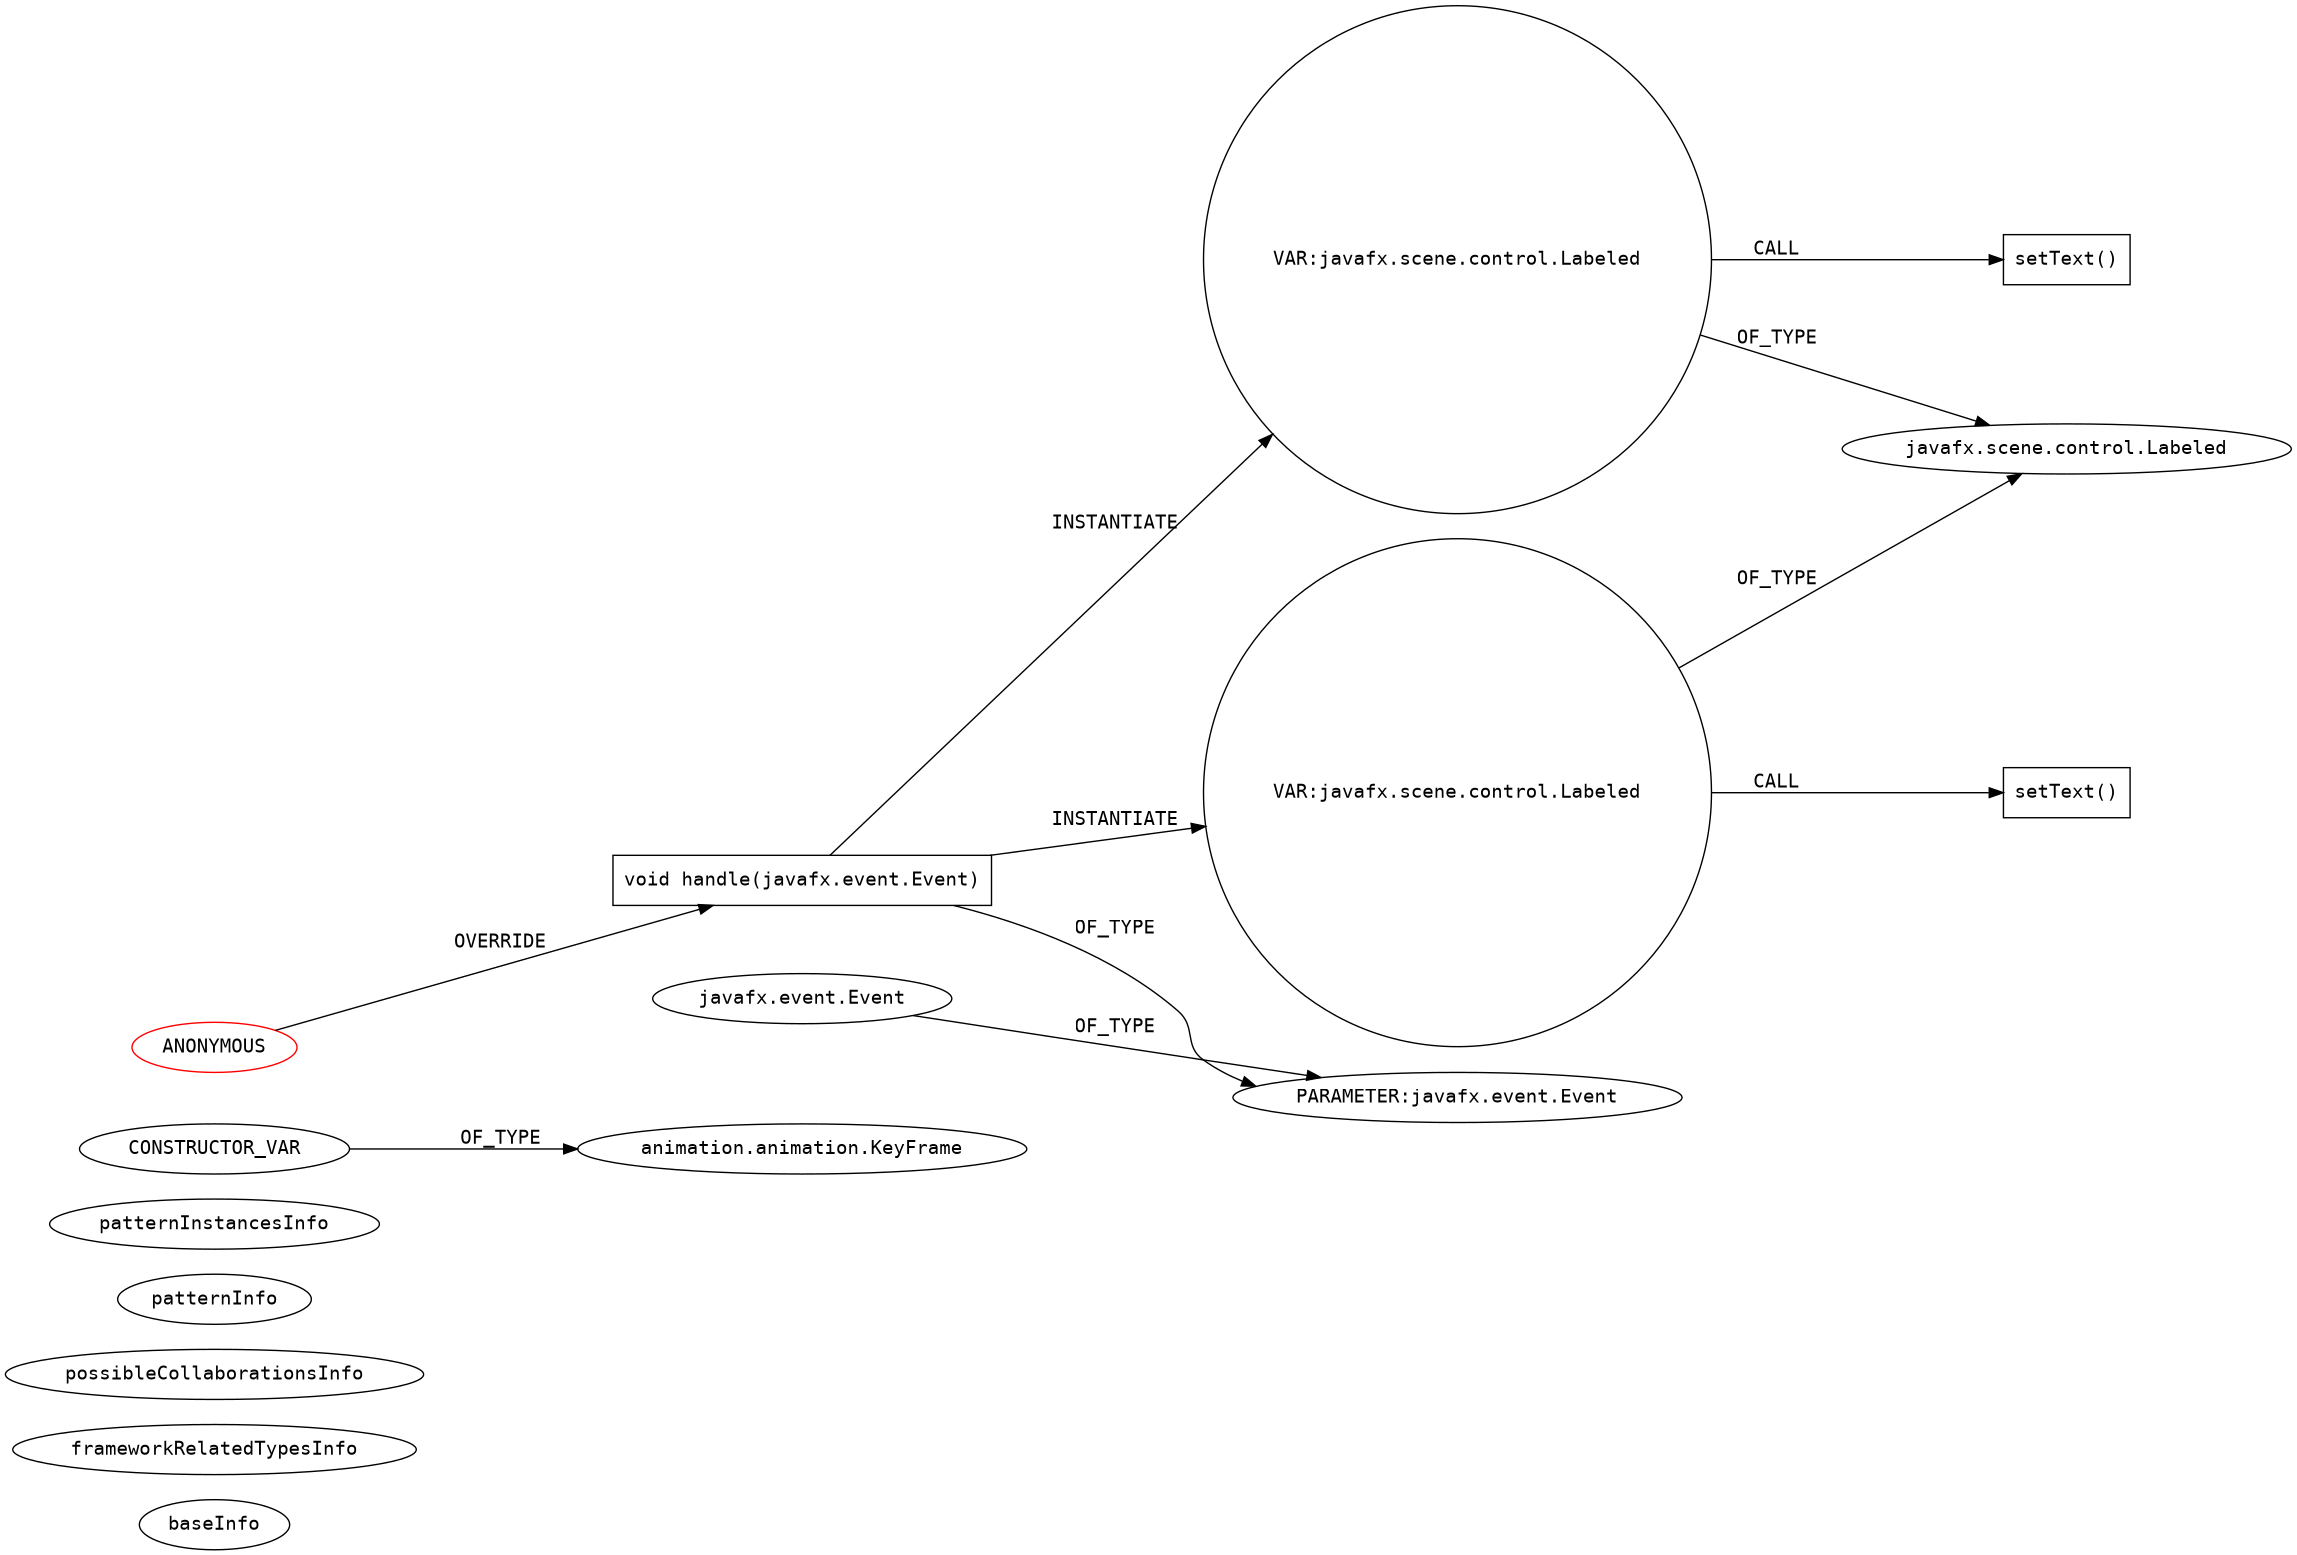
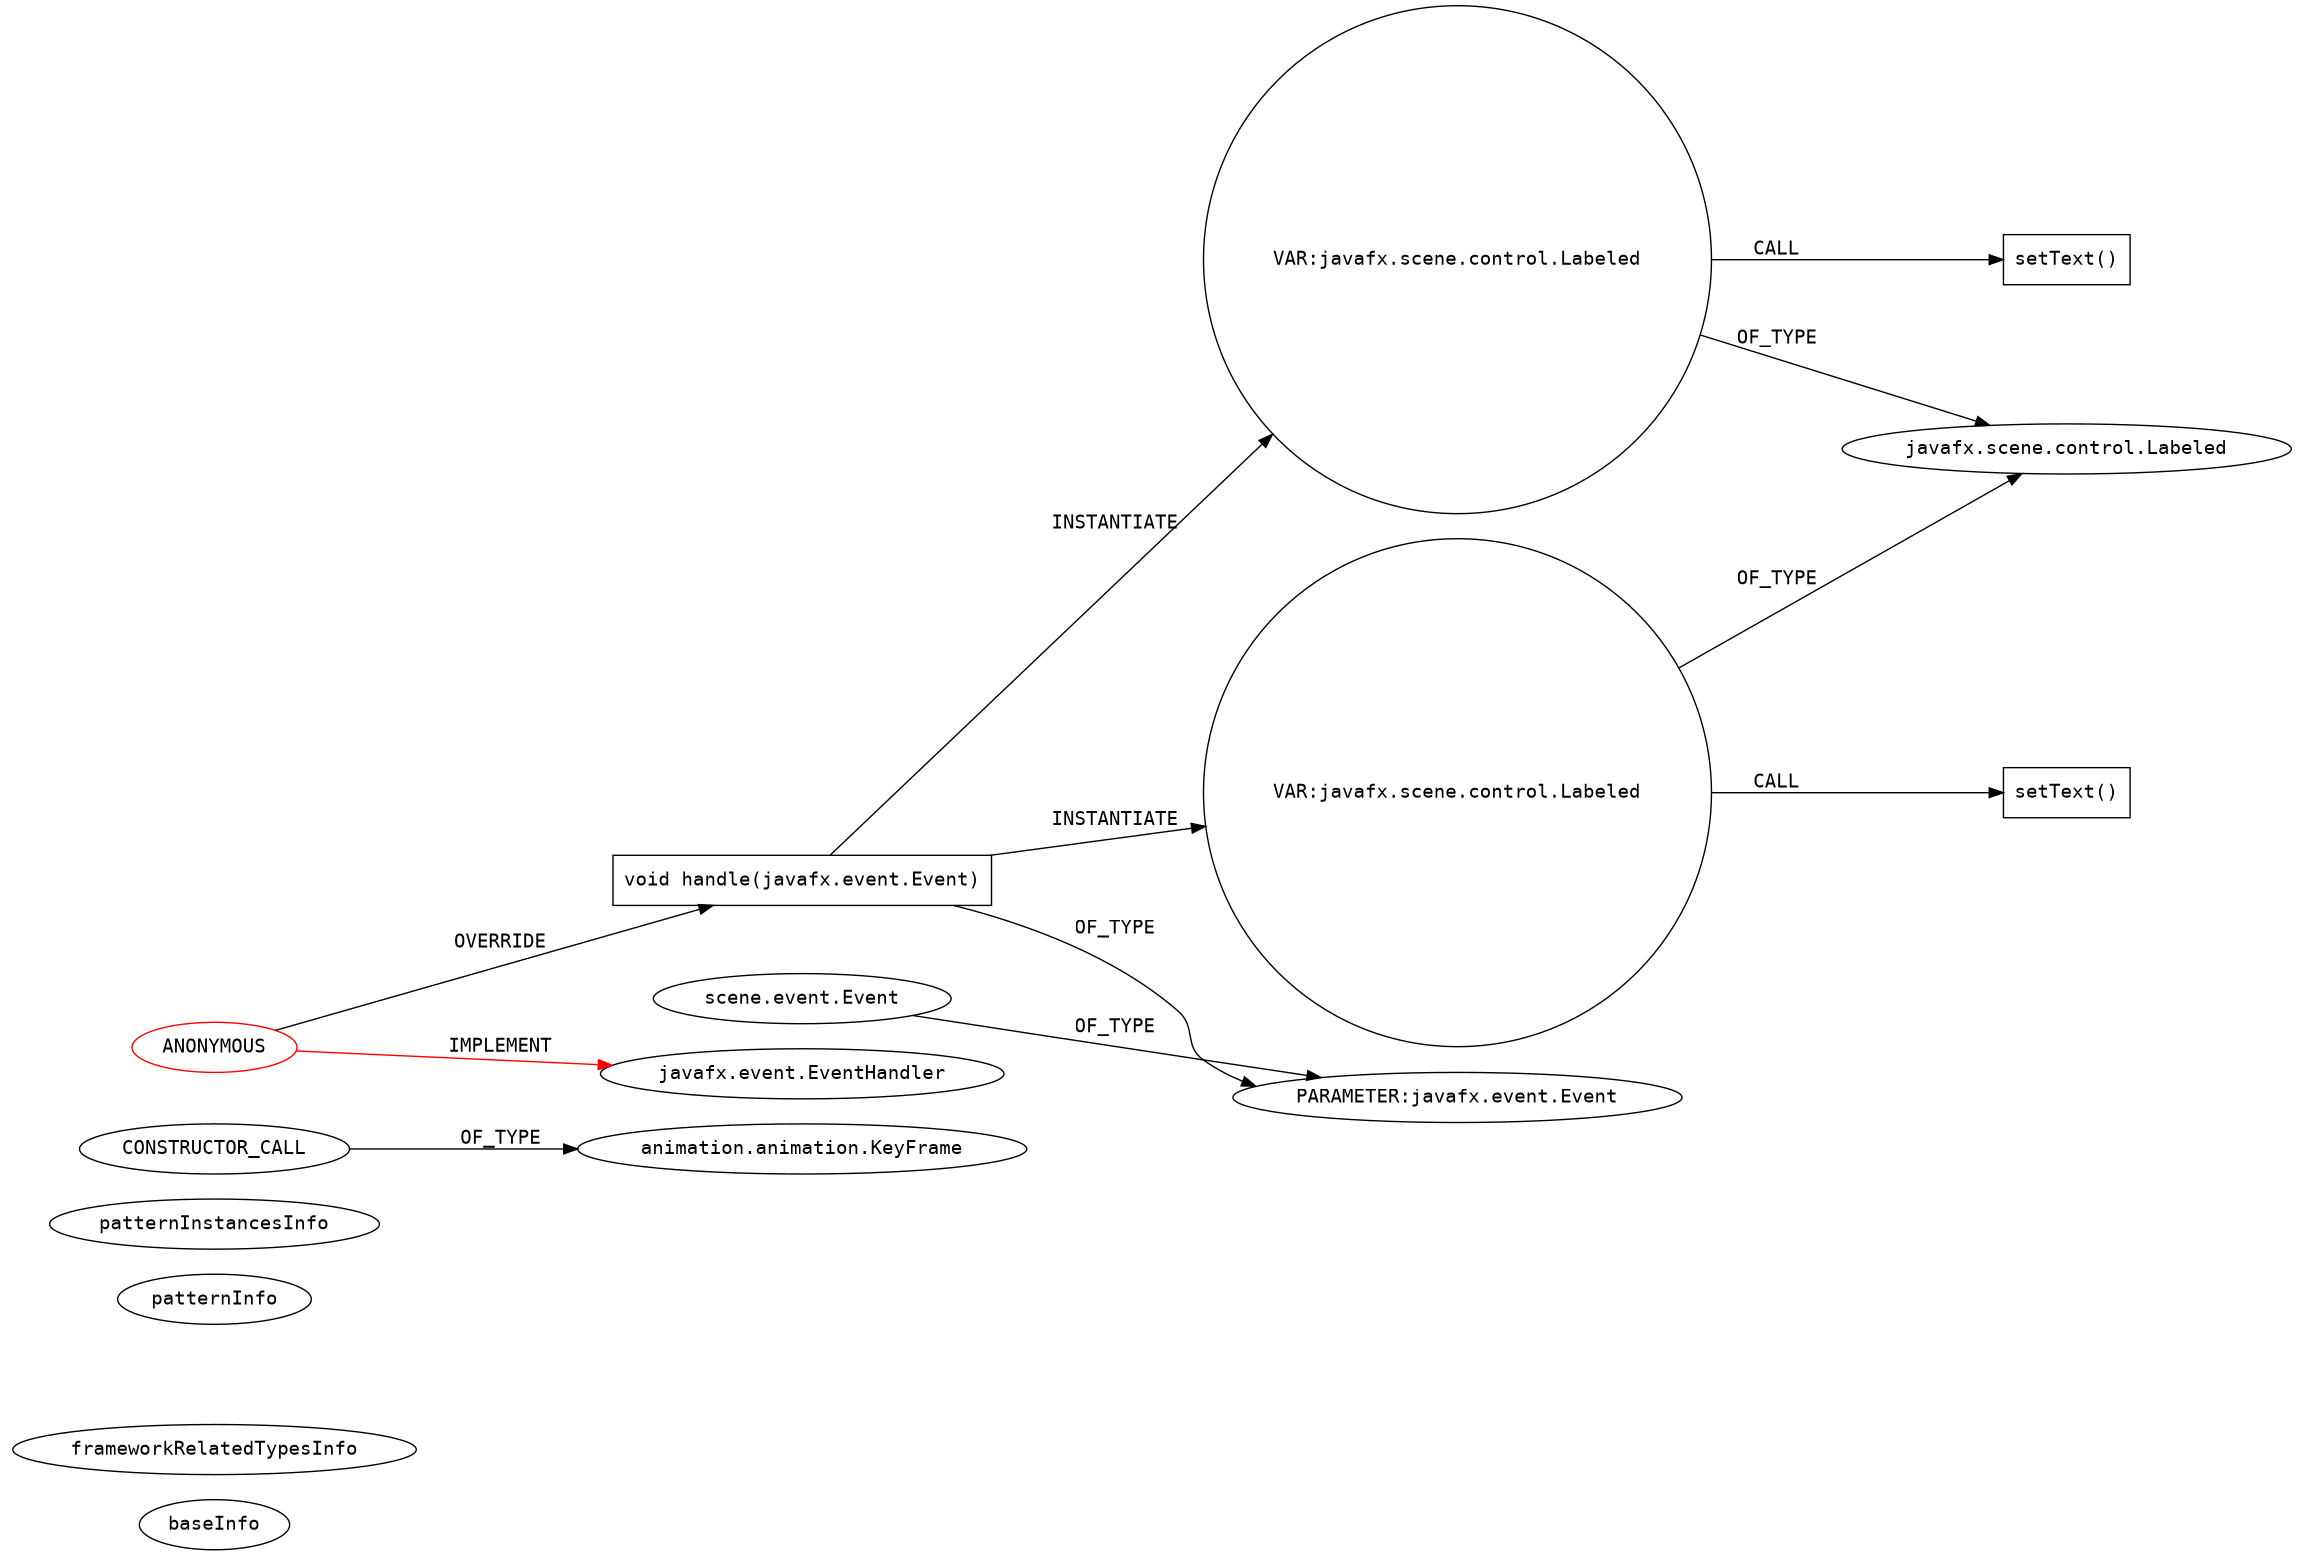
(802, 999) -> (802, 999)
none -> (802, 1074)
(215, 1149) -> (215, 1149)
(215, 1374) -> none
